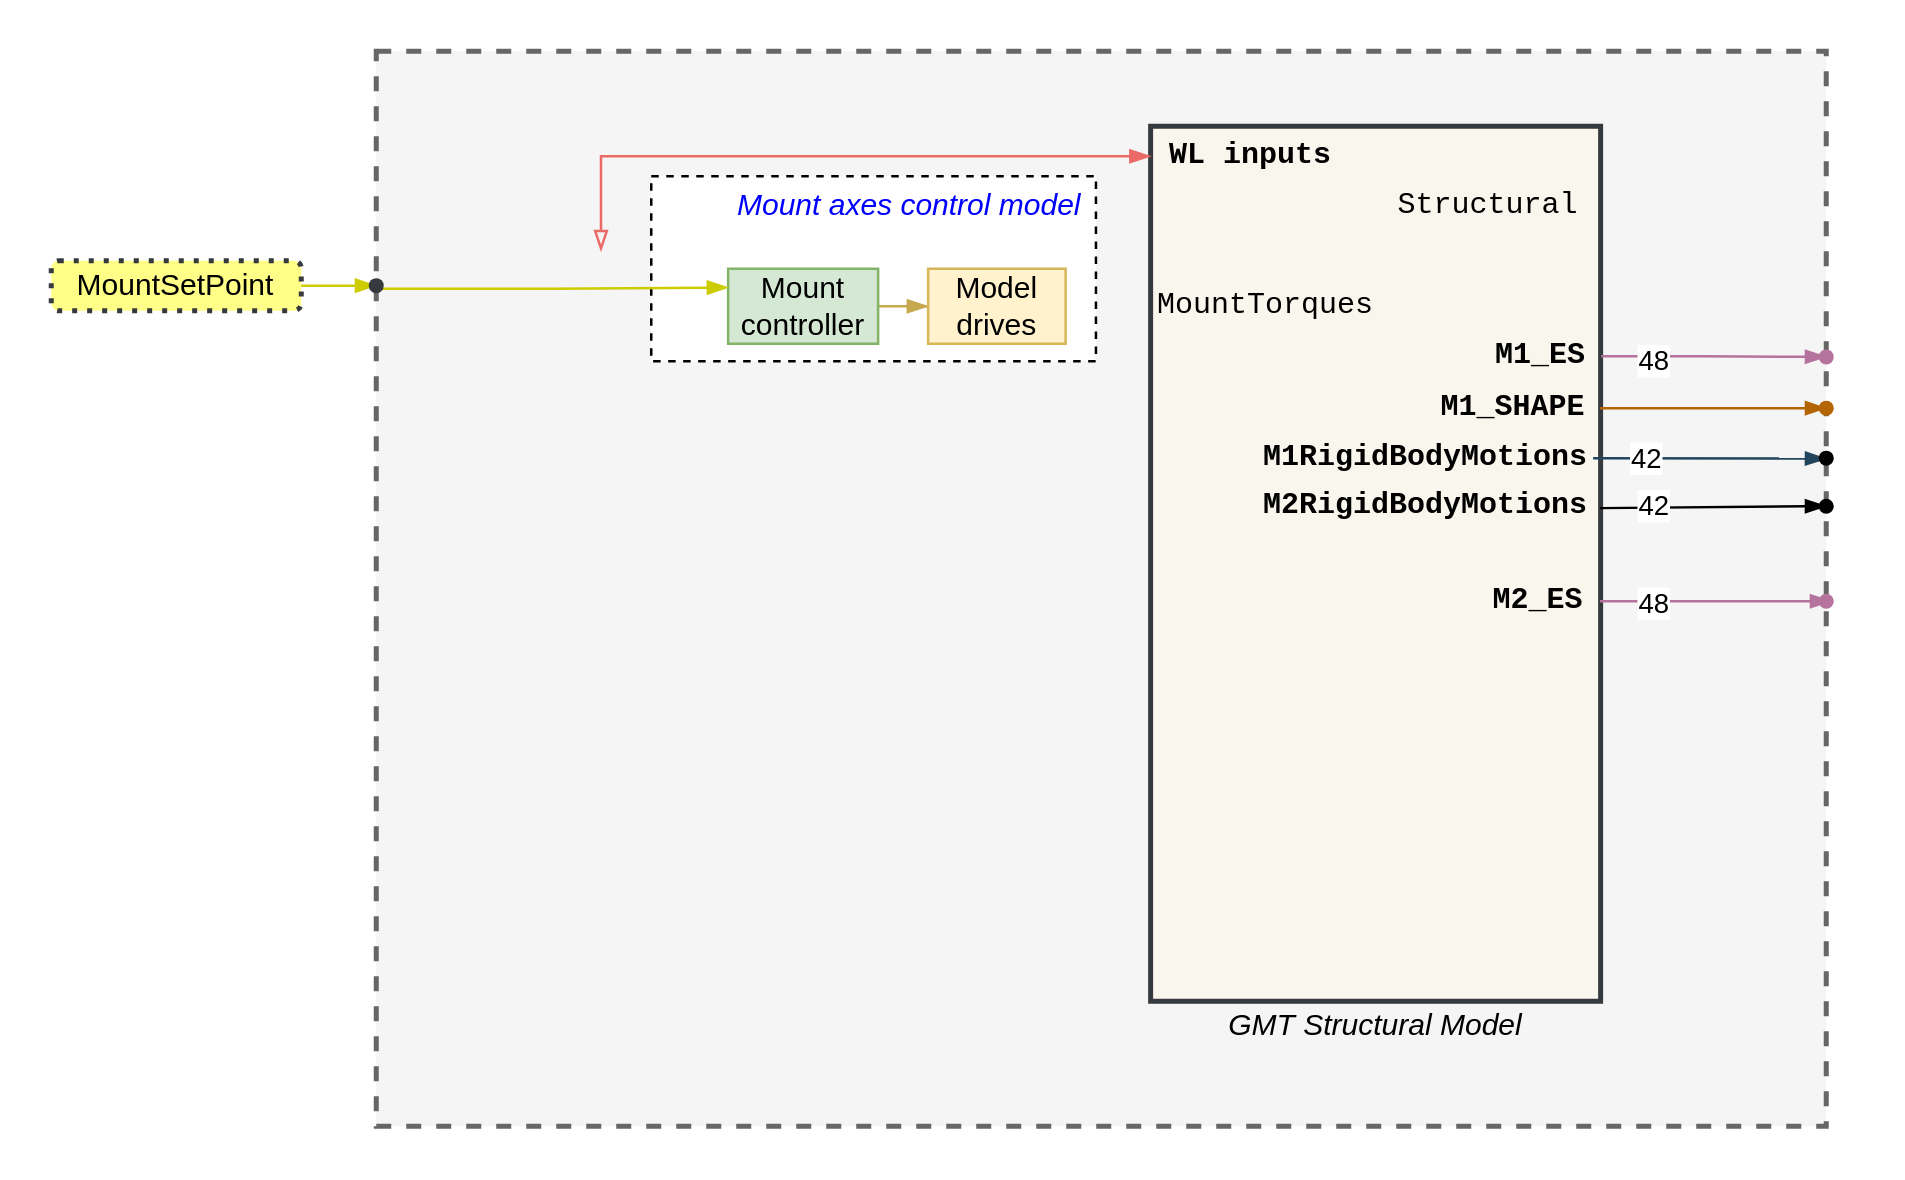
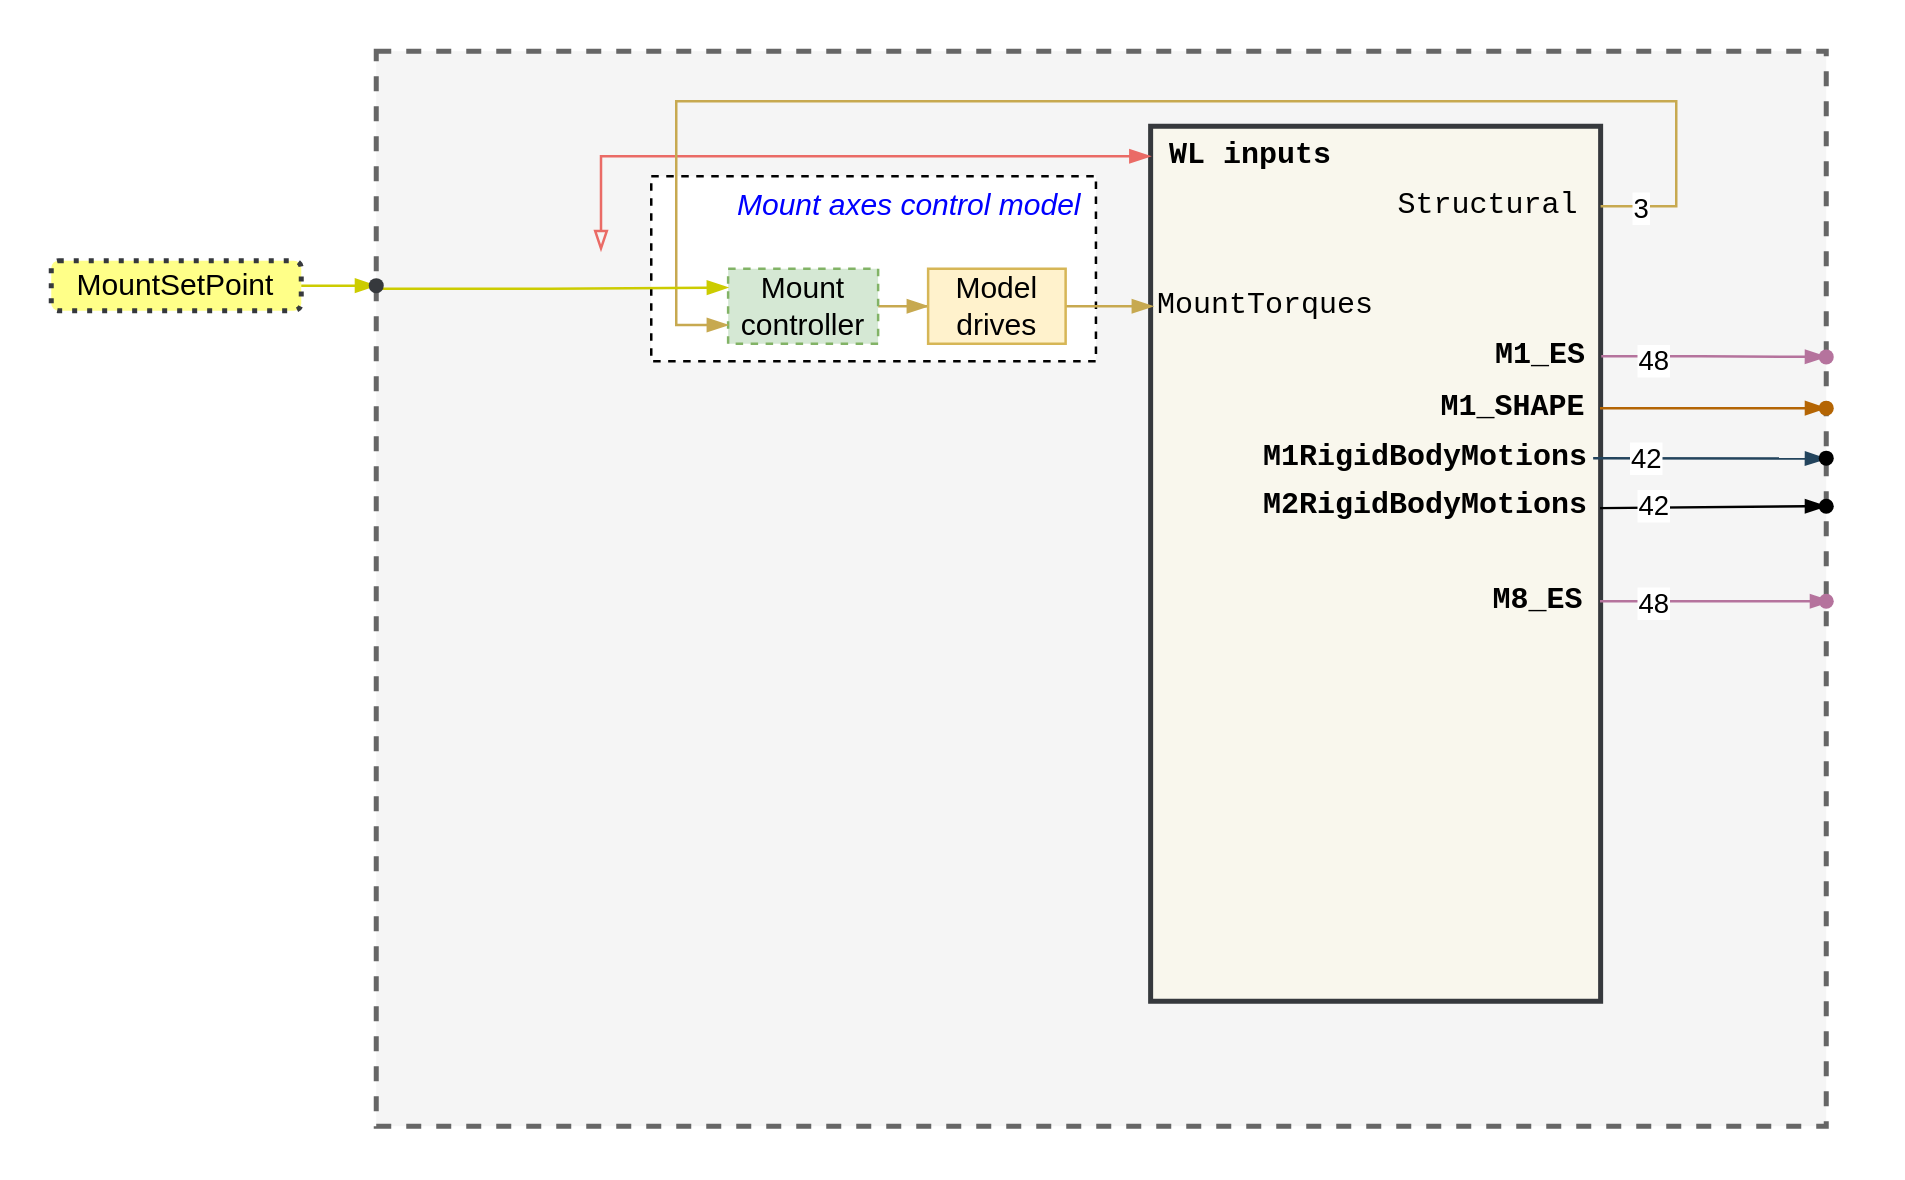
none -> (1240, 101)
(803, 306) -> (803, 306)
none -> (1111, 306)
(1539, 601) -> (1539, 601)
(1376, 1026) -> none
